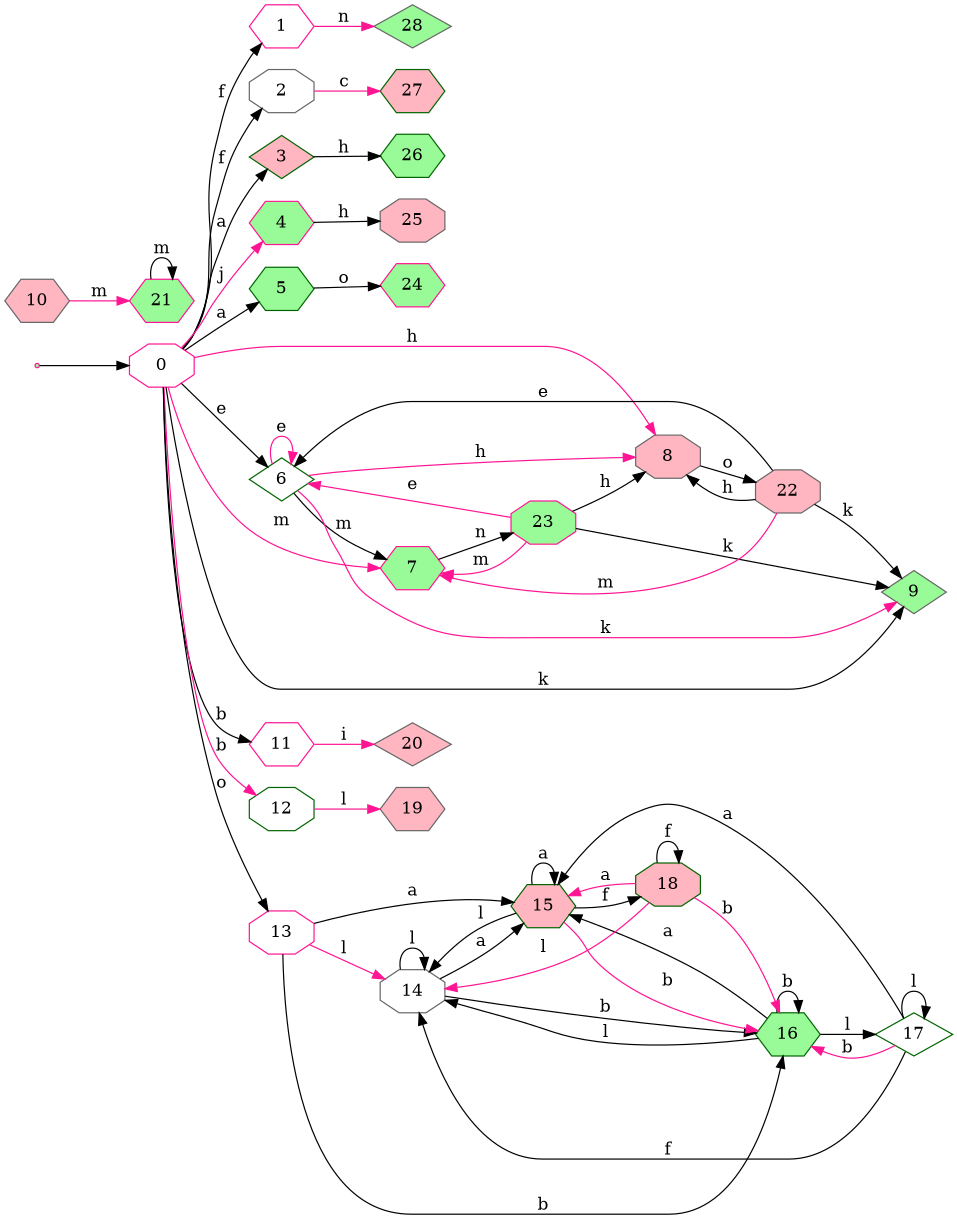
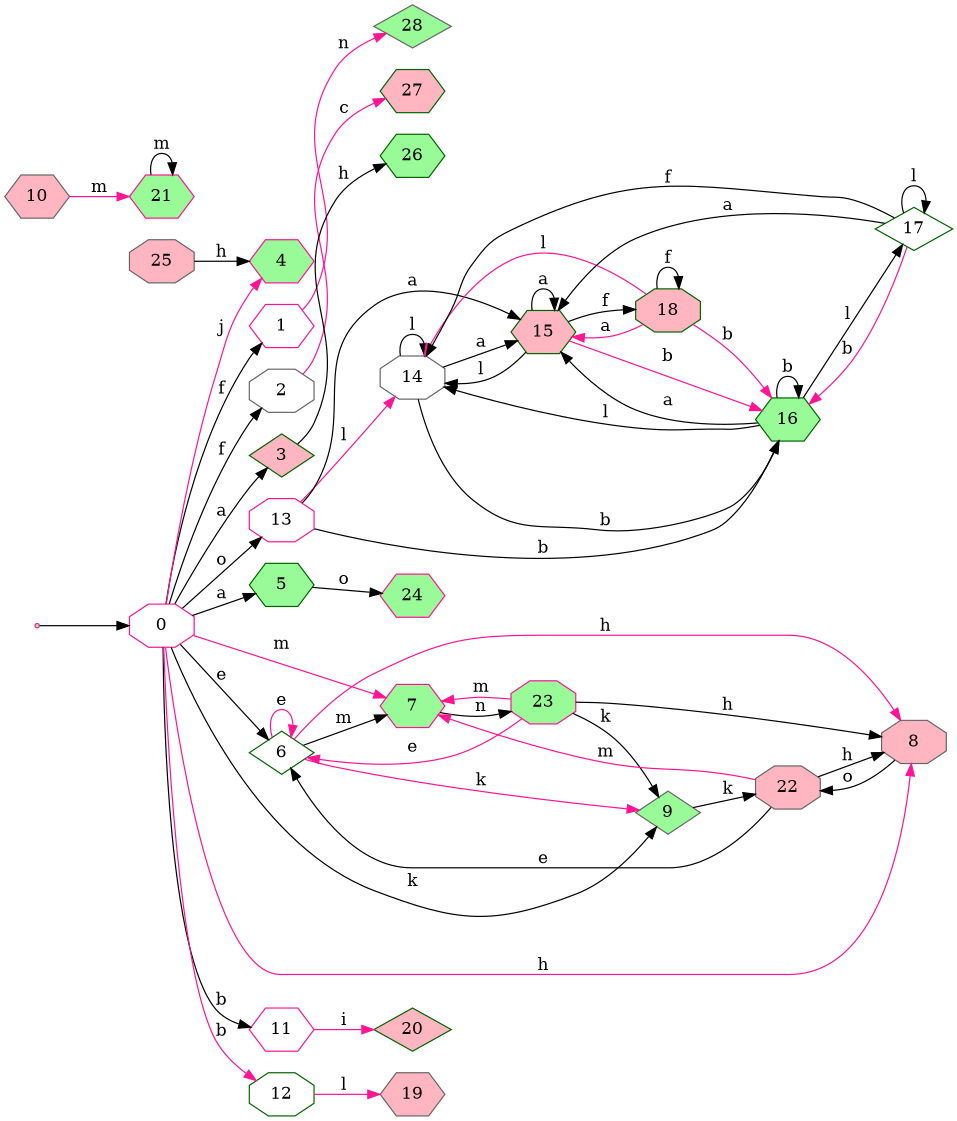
(341, 222) -> (216, 261)
(857, 533) -> (718, 802)
(413, 744) -> (413, 1030)
